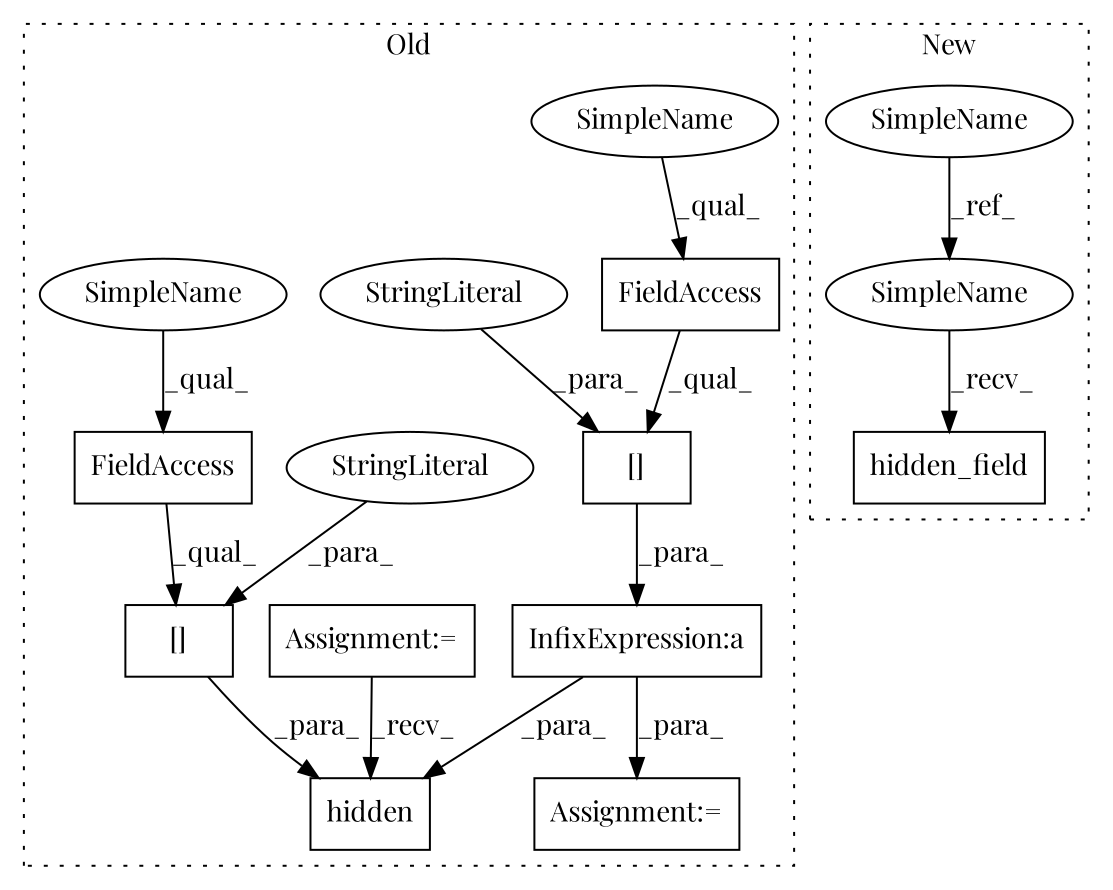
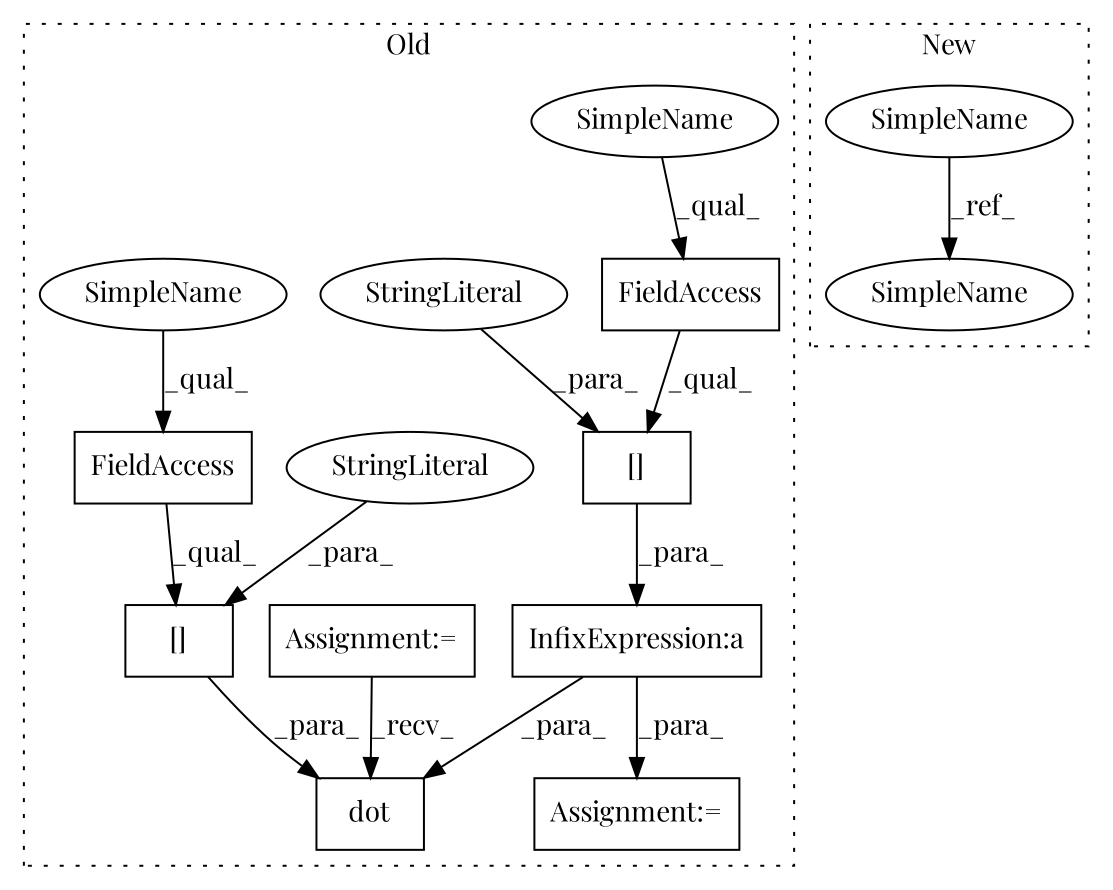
(949, 468) -> none
(370, 814) -> (370, 814)
